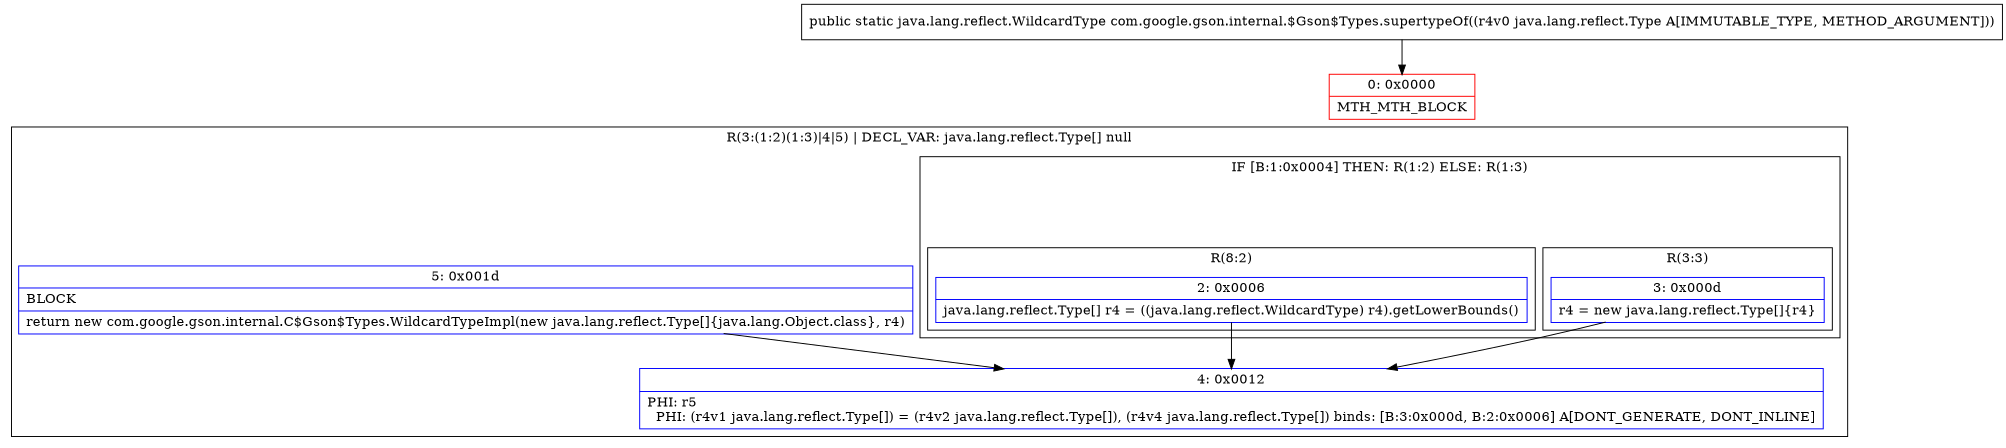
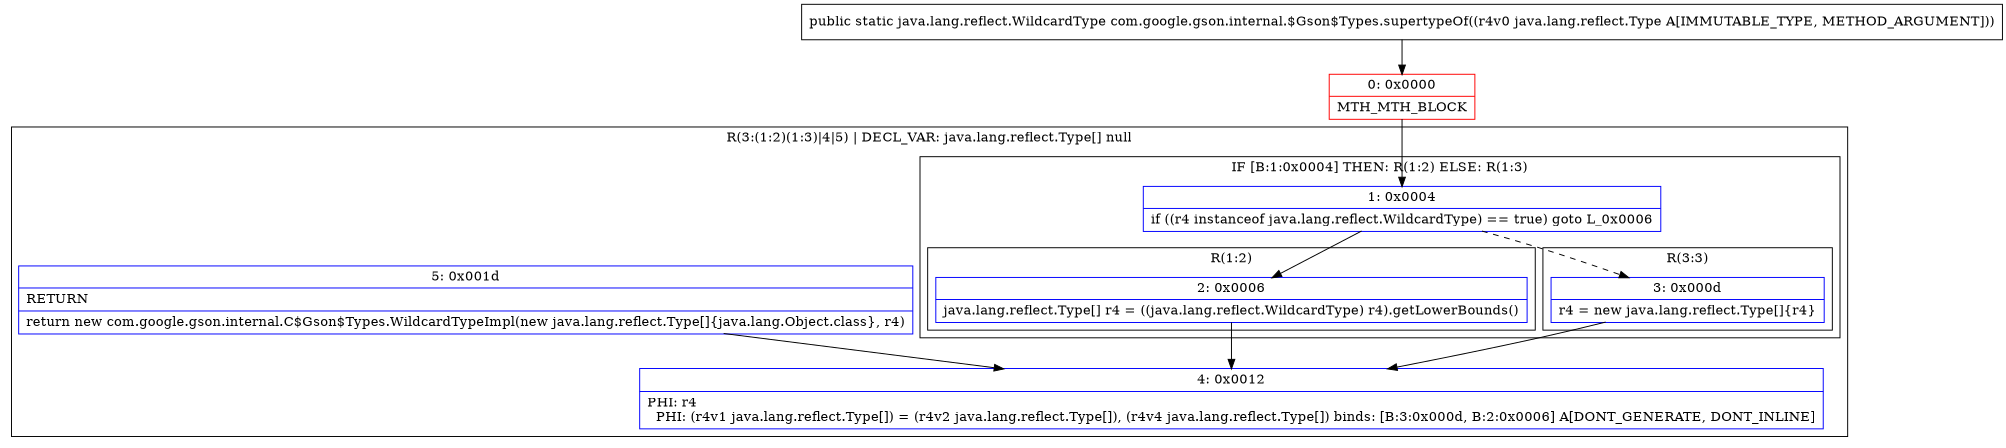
none -> (1402, 209)
(1231, 259) -> (1231, 259)
(51, 299) -> (58, 299)
(675, 402) -> (675, 402)
